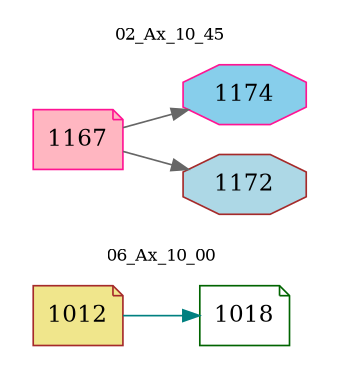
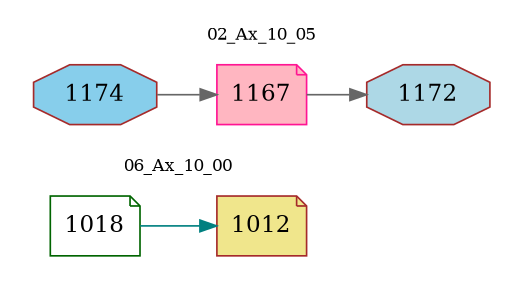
(170, 36) -> (262, 36)
(245, 95) -> (95, 95)
(148, 121) -> (178, 95)
(153, 316) -> (170, 226)
